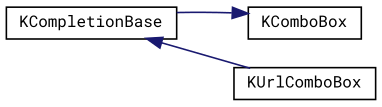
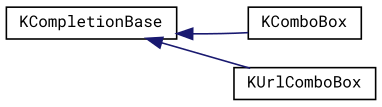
(204, 12) -> (220, 34)
